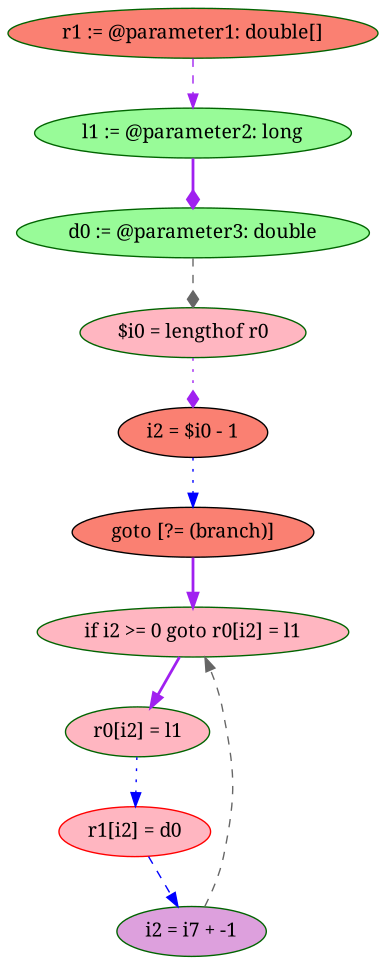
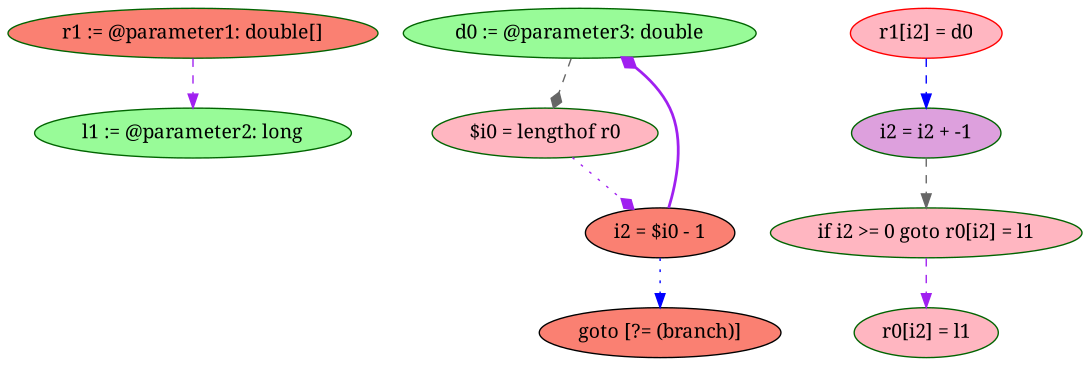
(193, 175) -> (677, 131)
(193, 575) -> none
(169, 676) -> (926, 276)
(136, 775) -> none
(192, 931) -> (926, 133)
